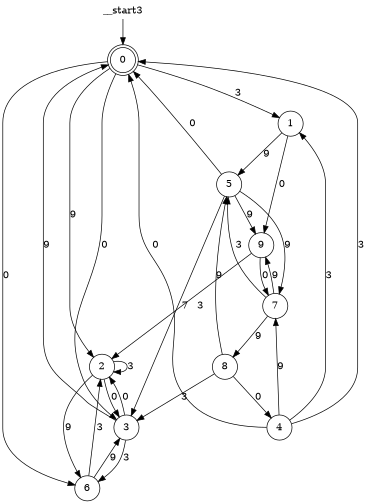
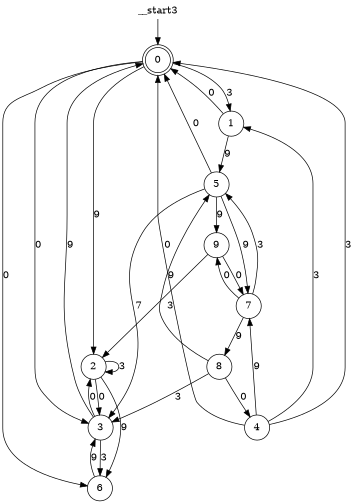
(277, 181) -> (201, 91)
(275, 276) -> (227, 276)
(94, 431) -> none
